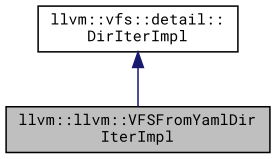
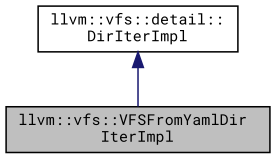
(138, 130) -> (138, 130)
